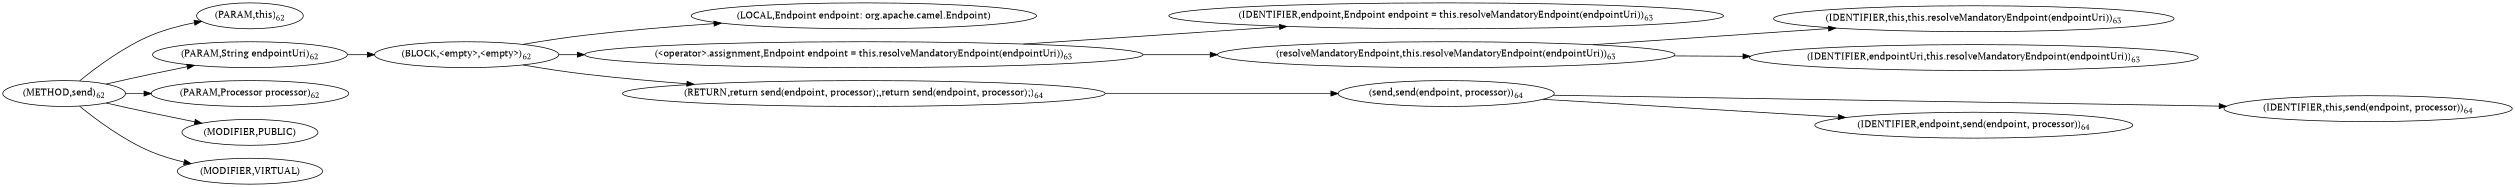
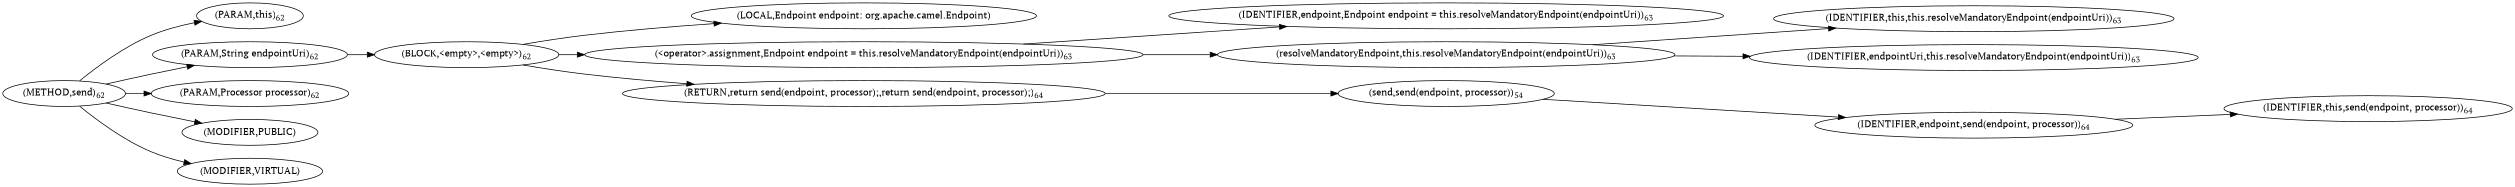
(1519, 92) -> (1519, 92)
(1886, 101) -> (2173, 117)
